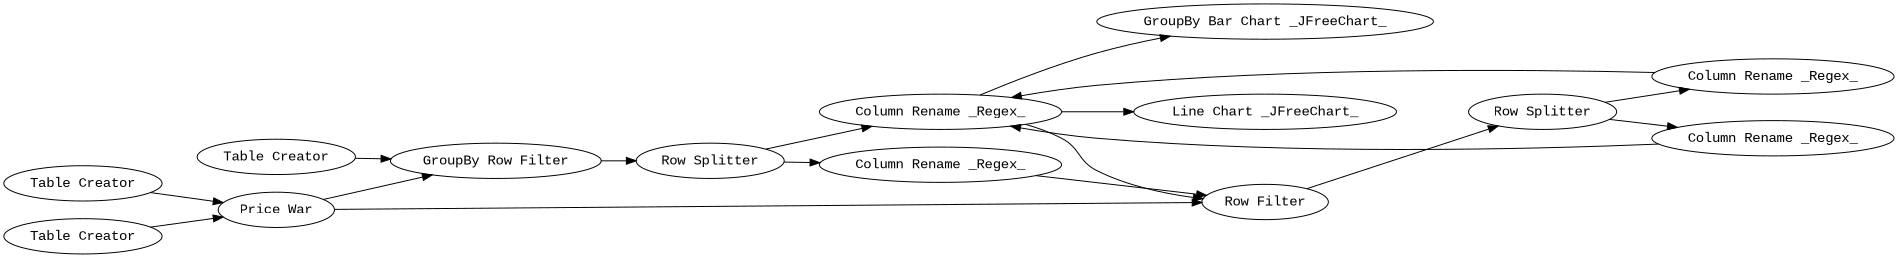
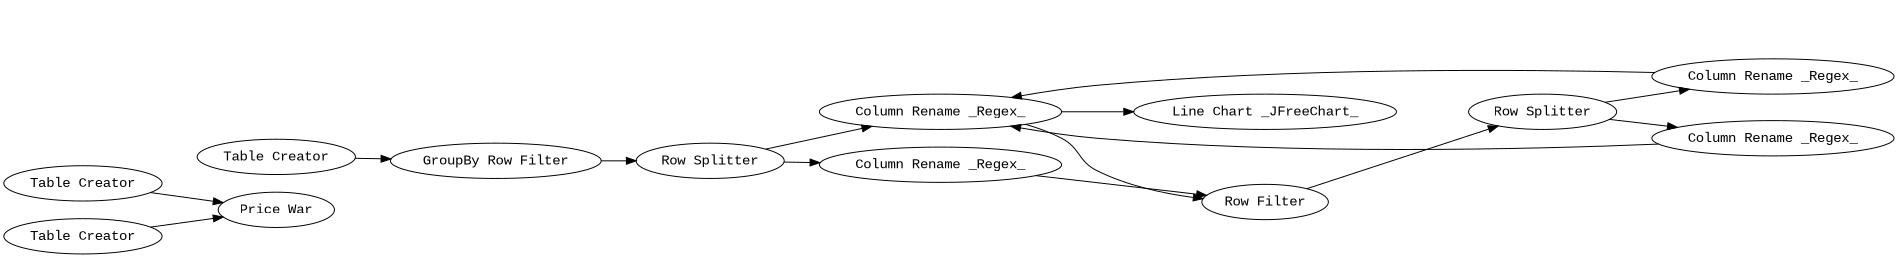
(1265, 22) -> none
(373, 188) -> none
(763, 206) -> none
